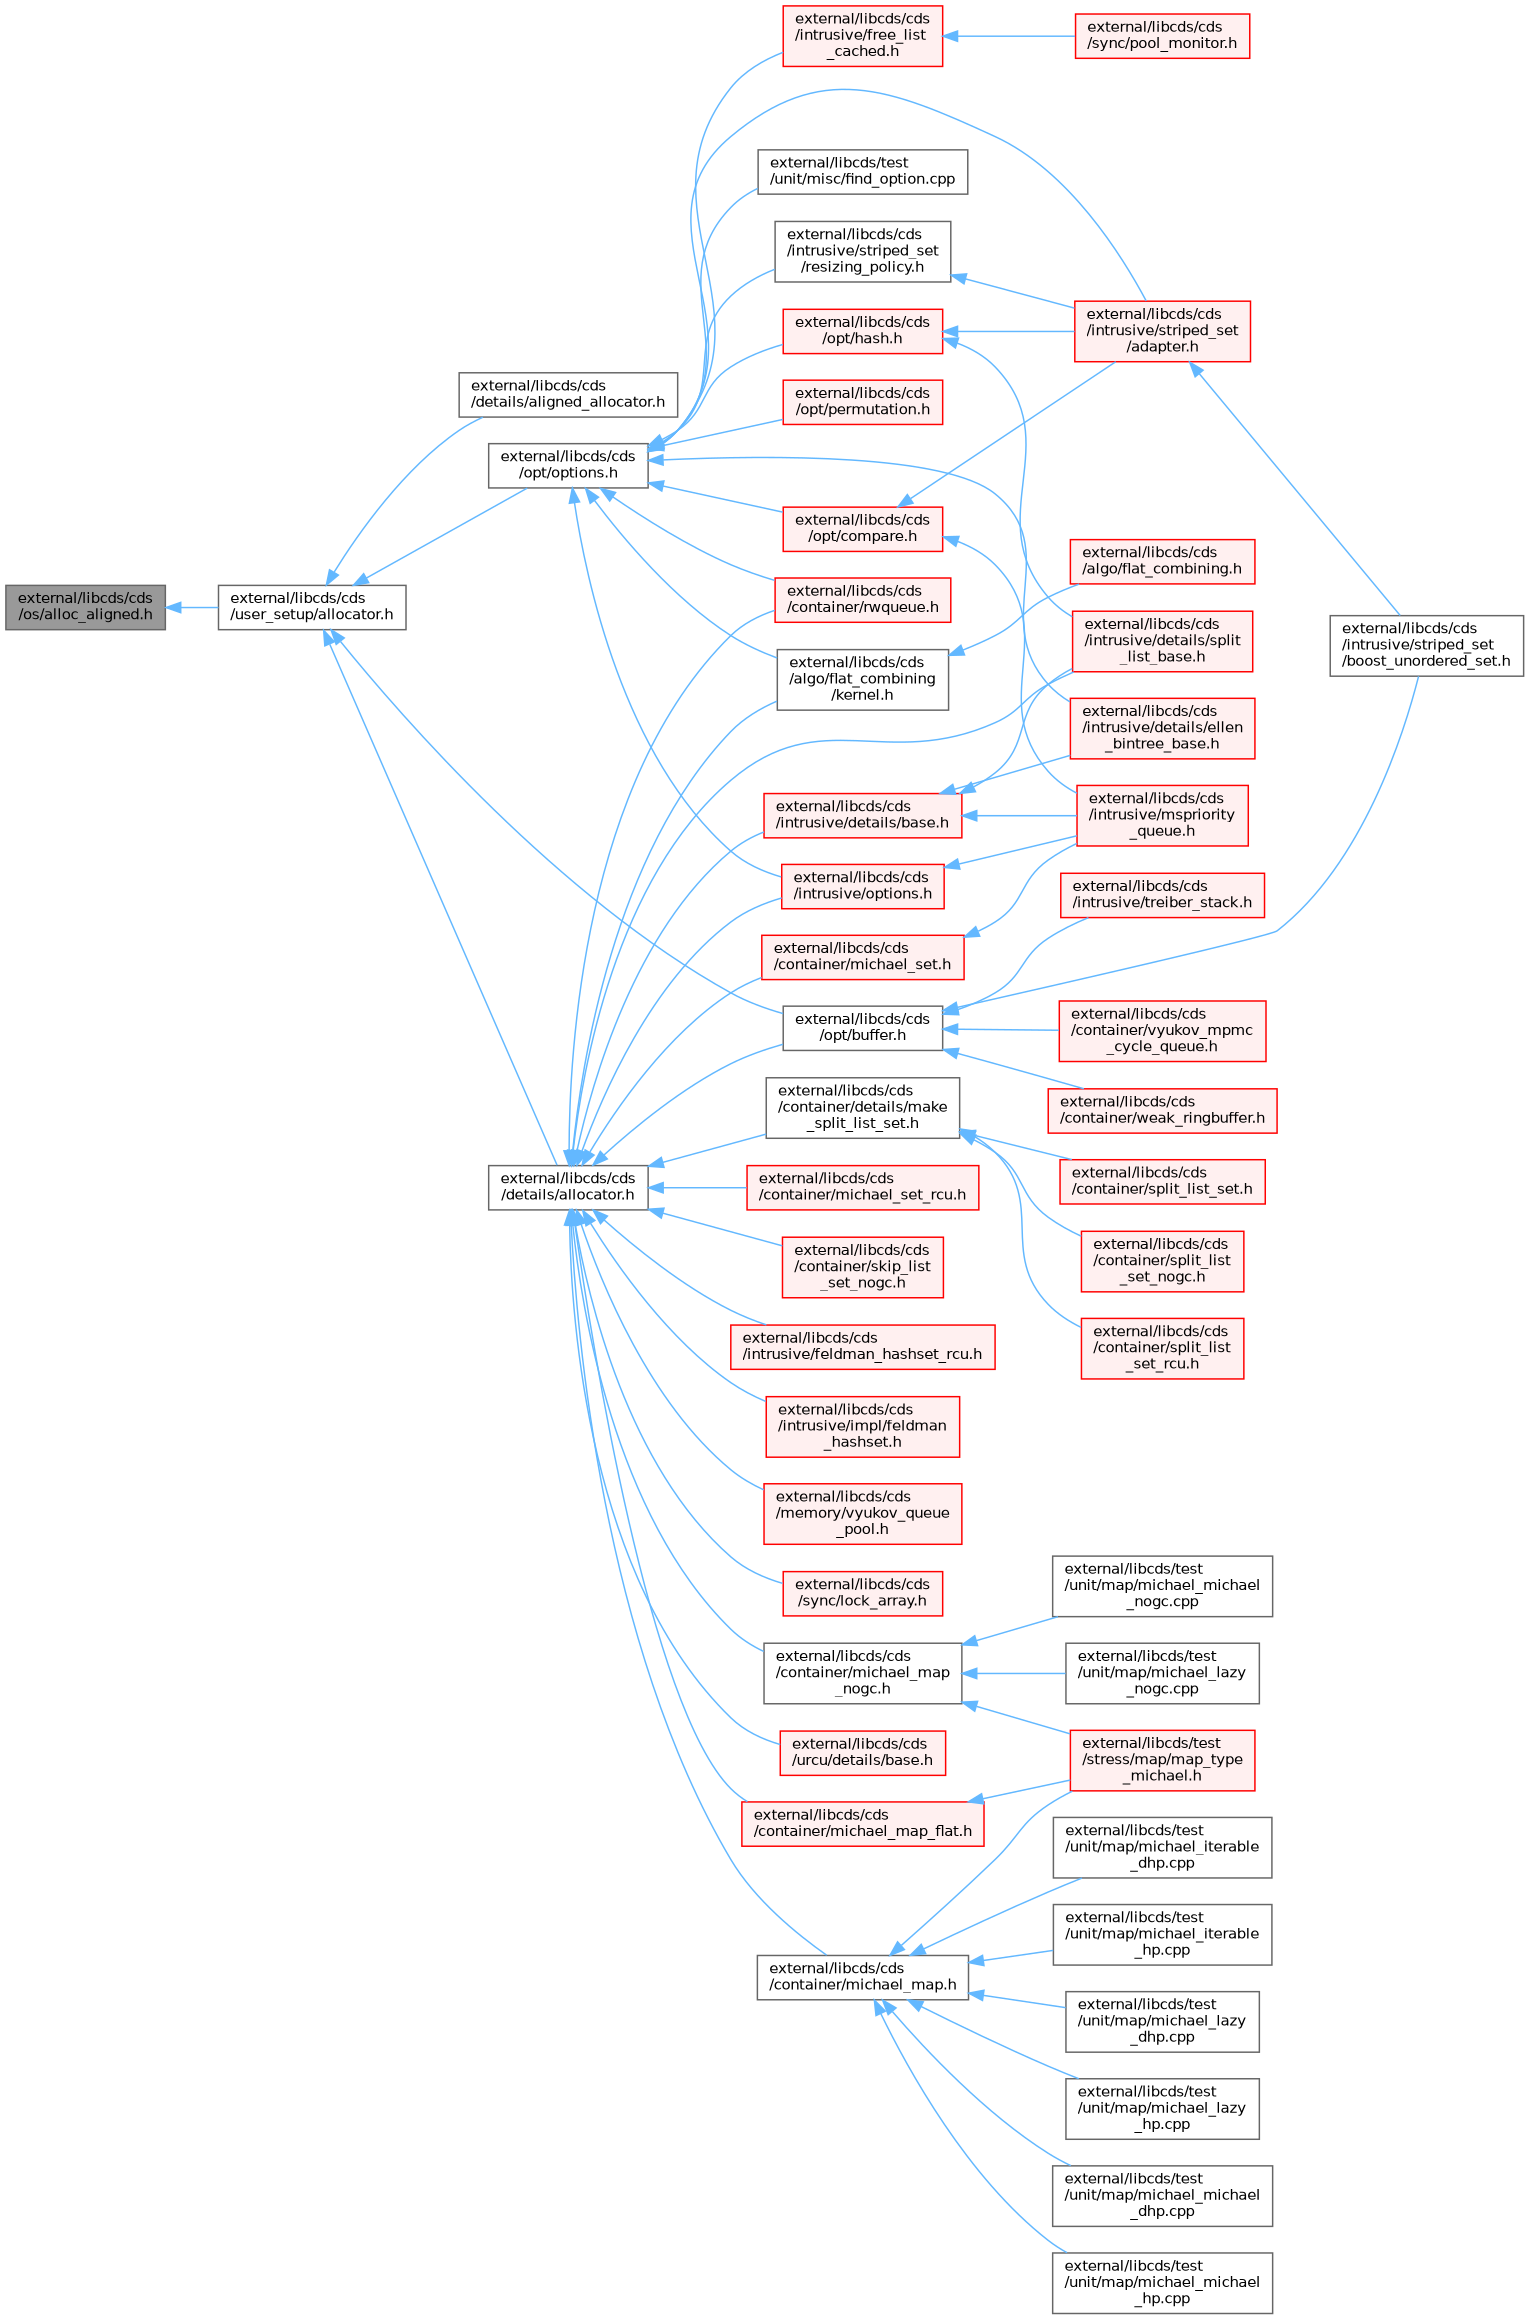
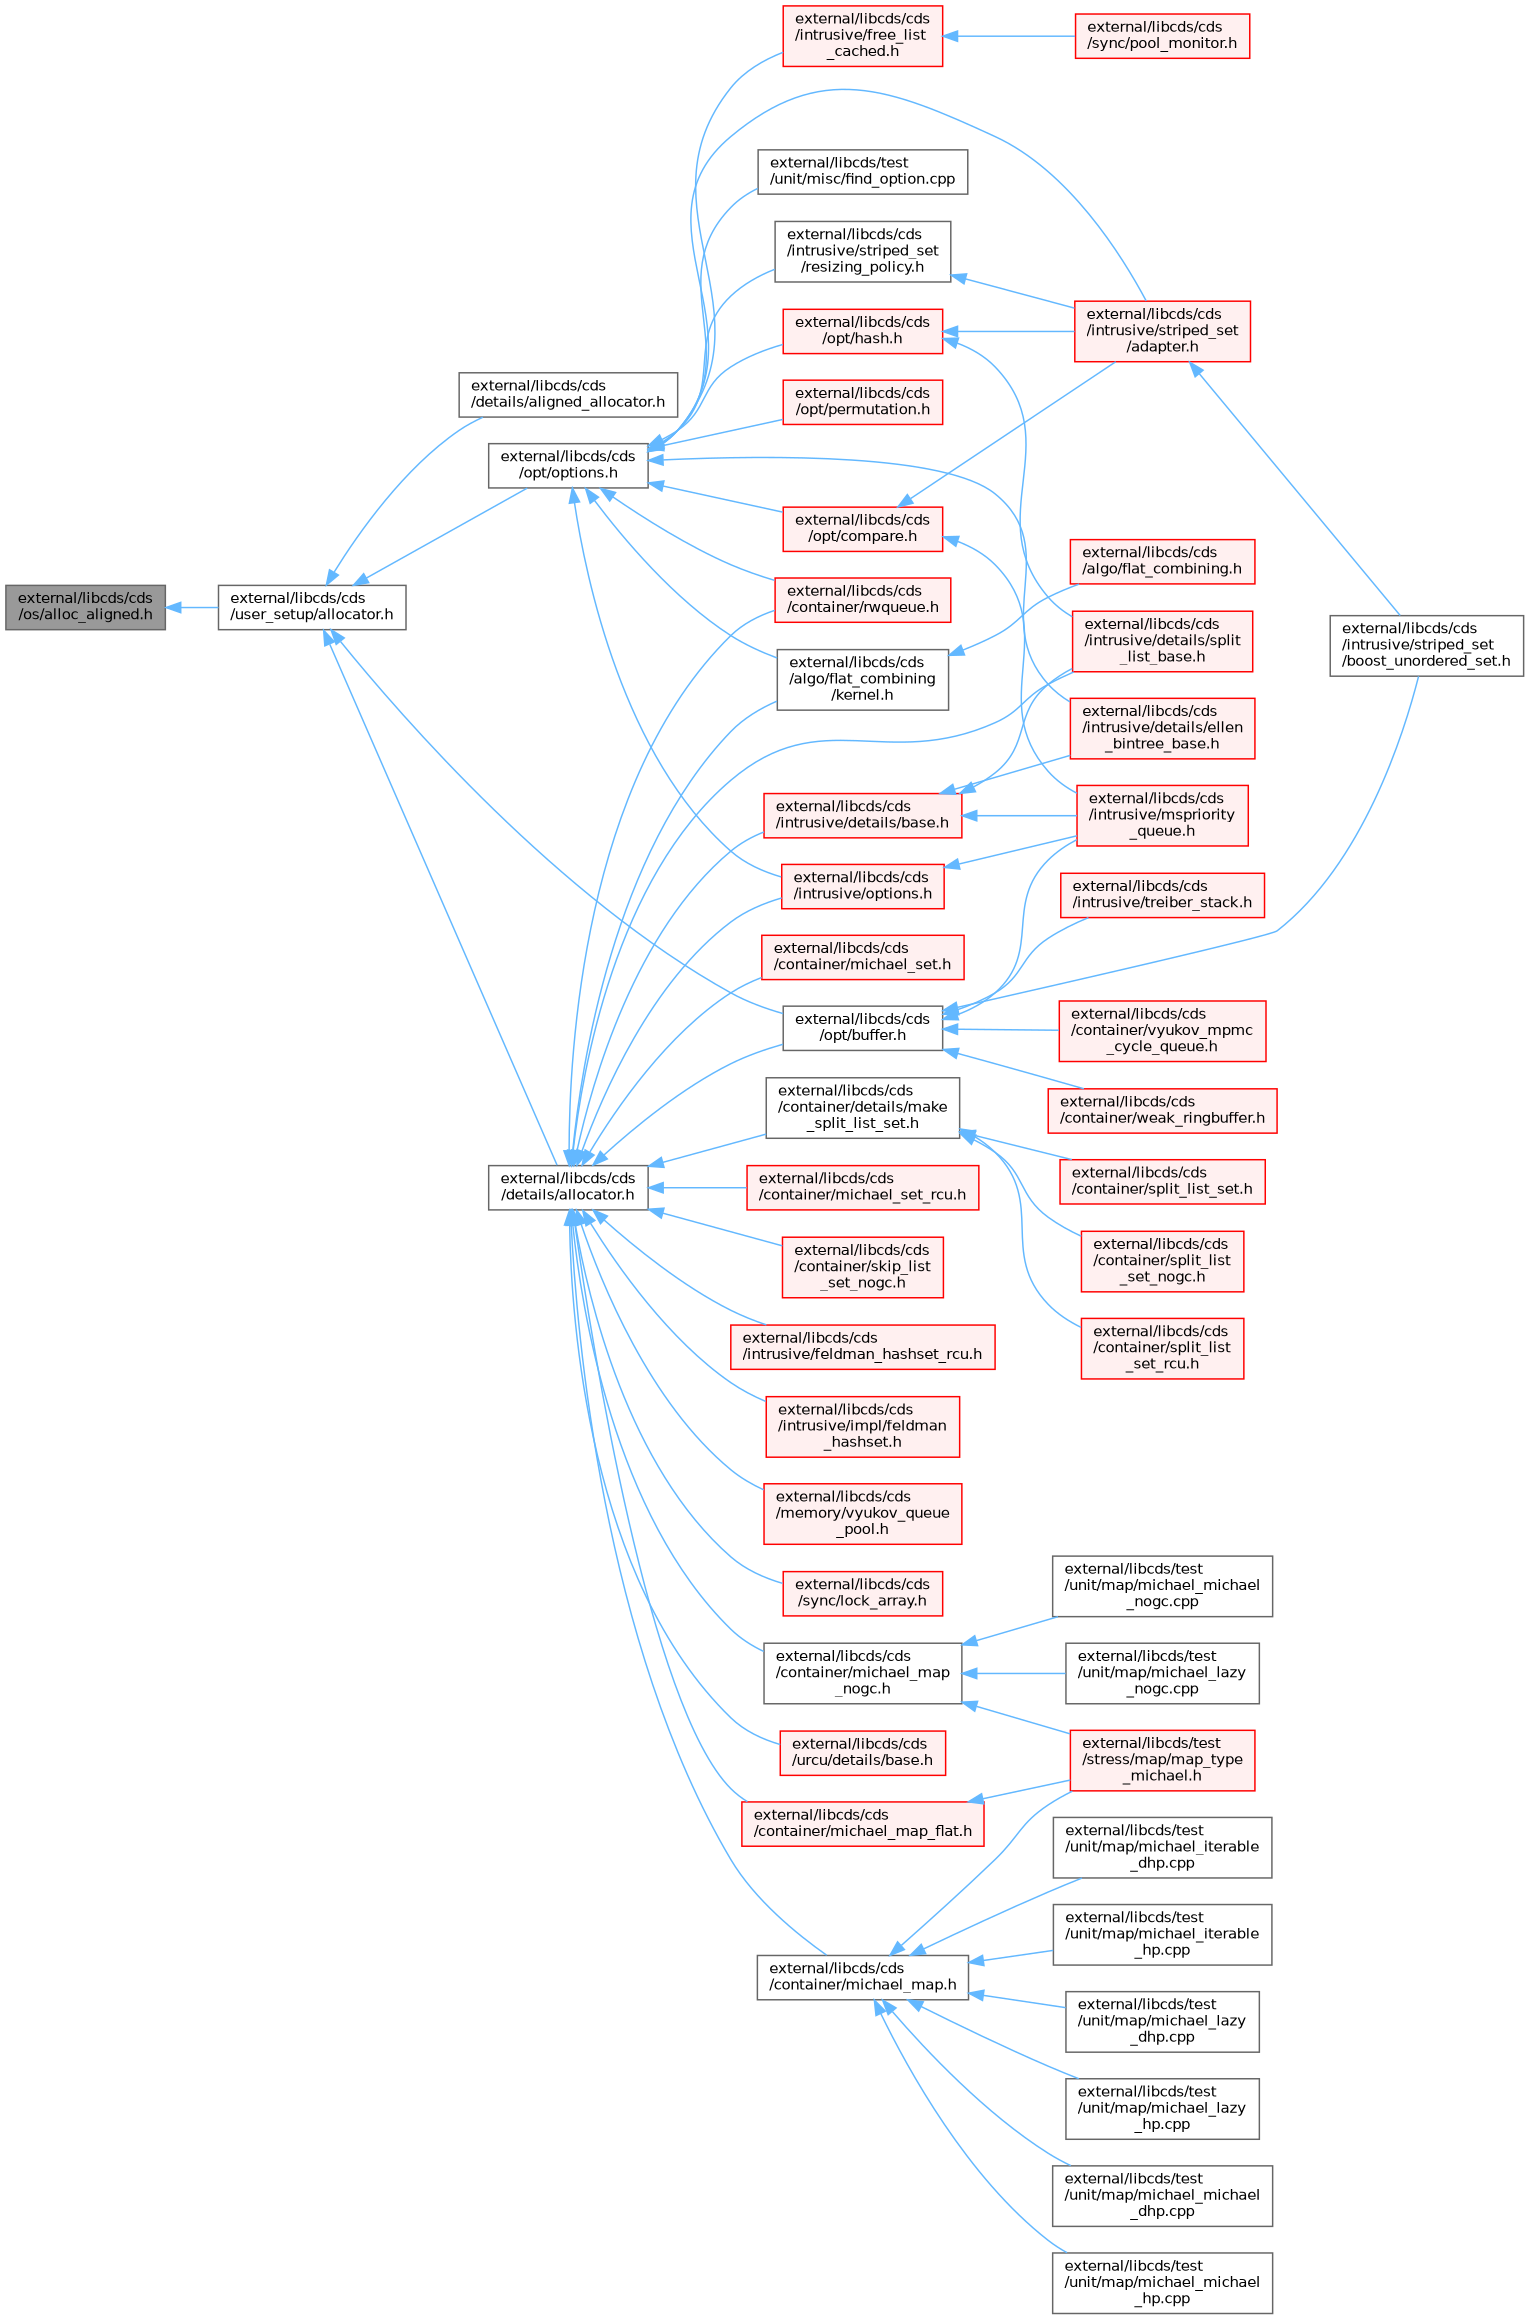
(1026, 886) -> (1022, 931)
